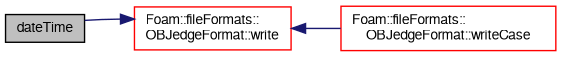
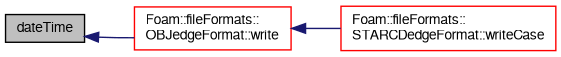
(102, 20) -> (116, 38)
(448, 28) -> (448, 28)
